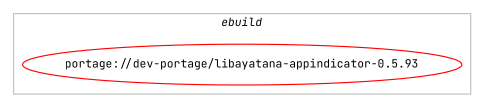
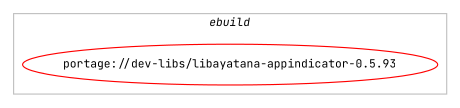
(242, 65) -> (230, 65)
